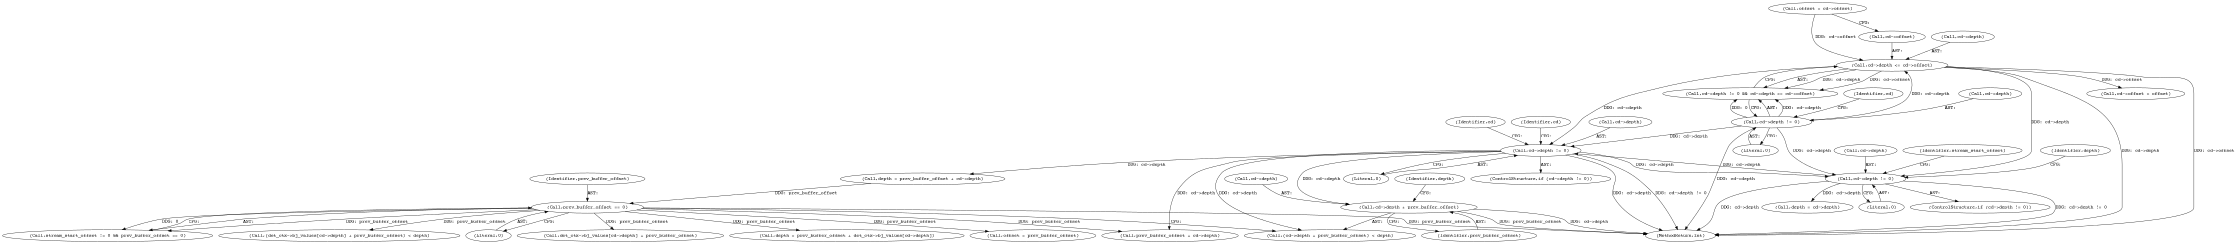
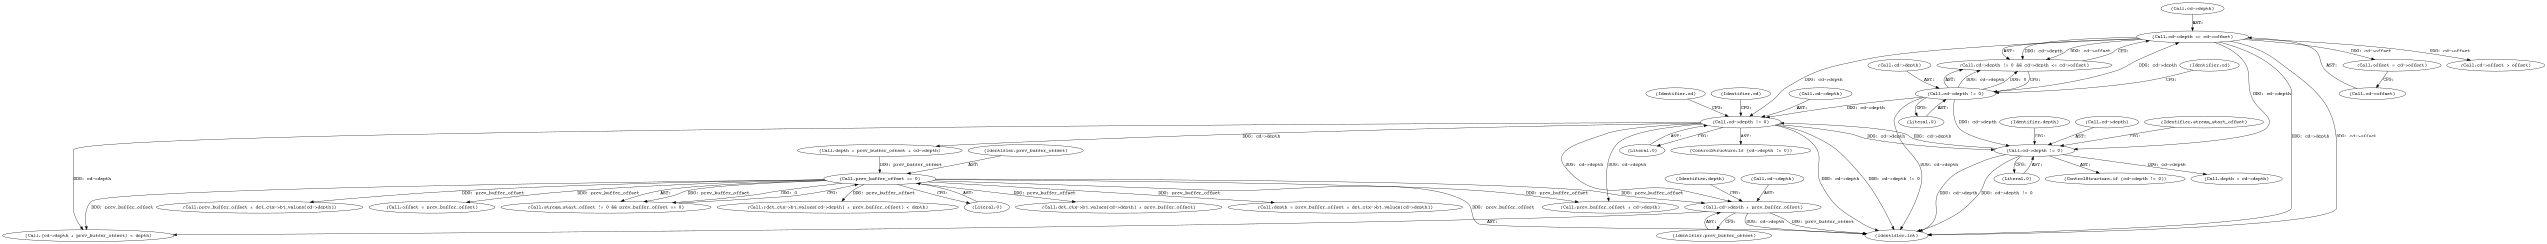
(1823, 48) -> (2314, 47)
none -> (1319, 182)
none -> (260, 207)
(1178, 221) -> (122, 207)
(1680, 236) -> (1897, 236)
